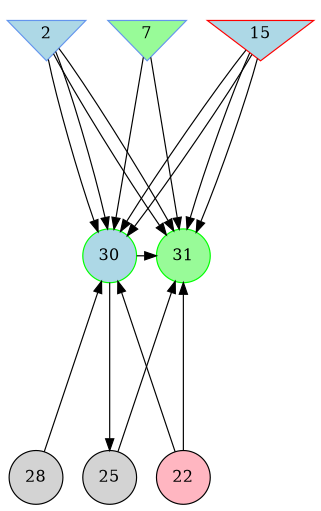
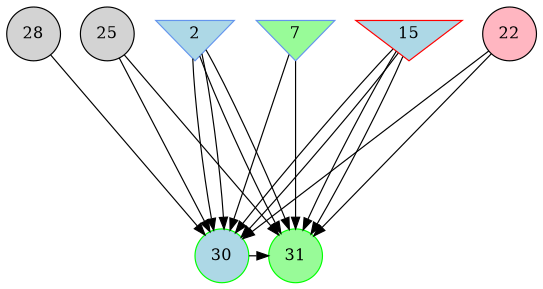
(110, 361) -> (162, 139)
